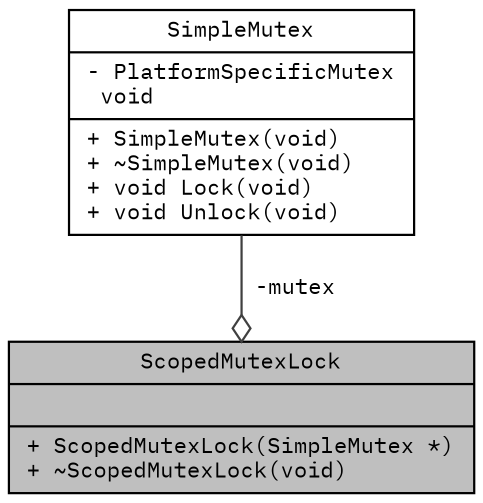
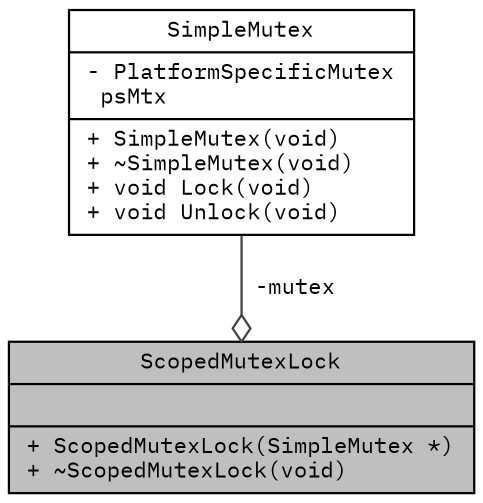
(121, 97) -> (128, 97)
